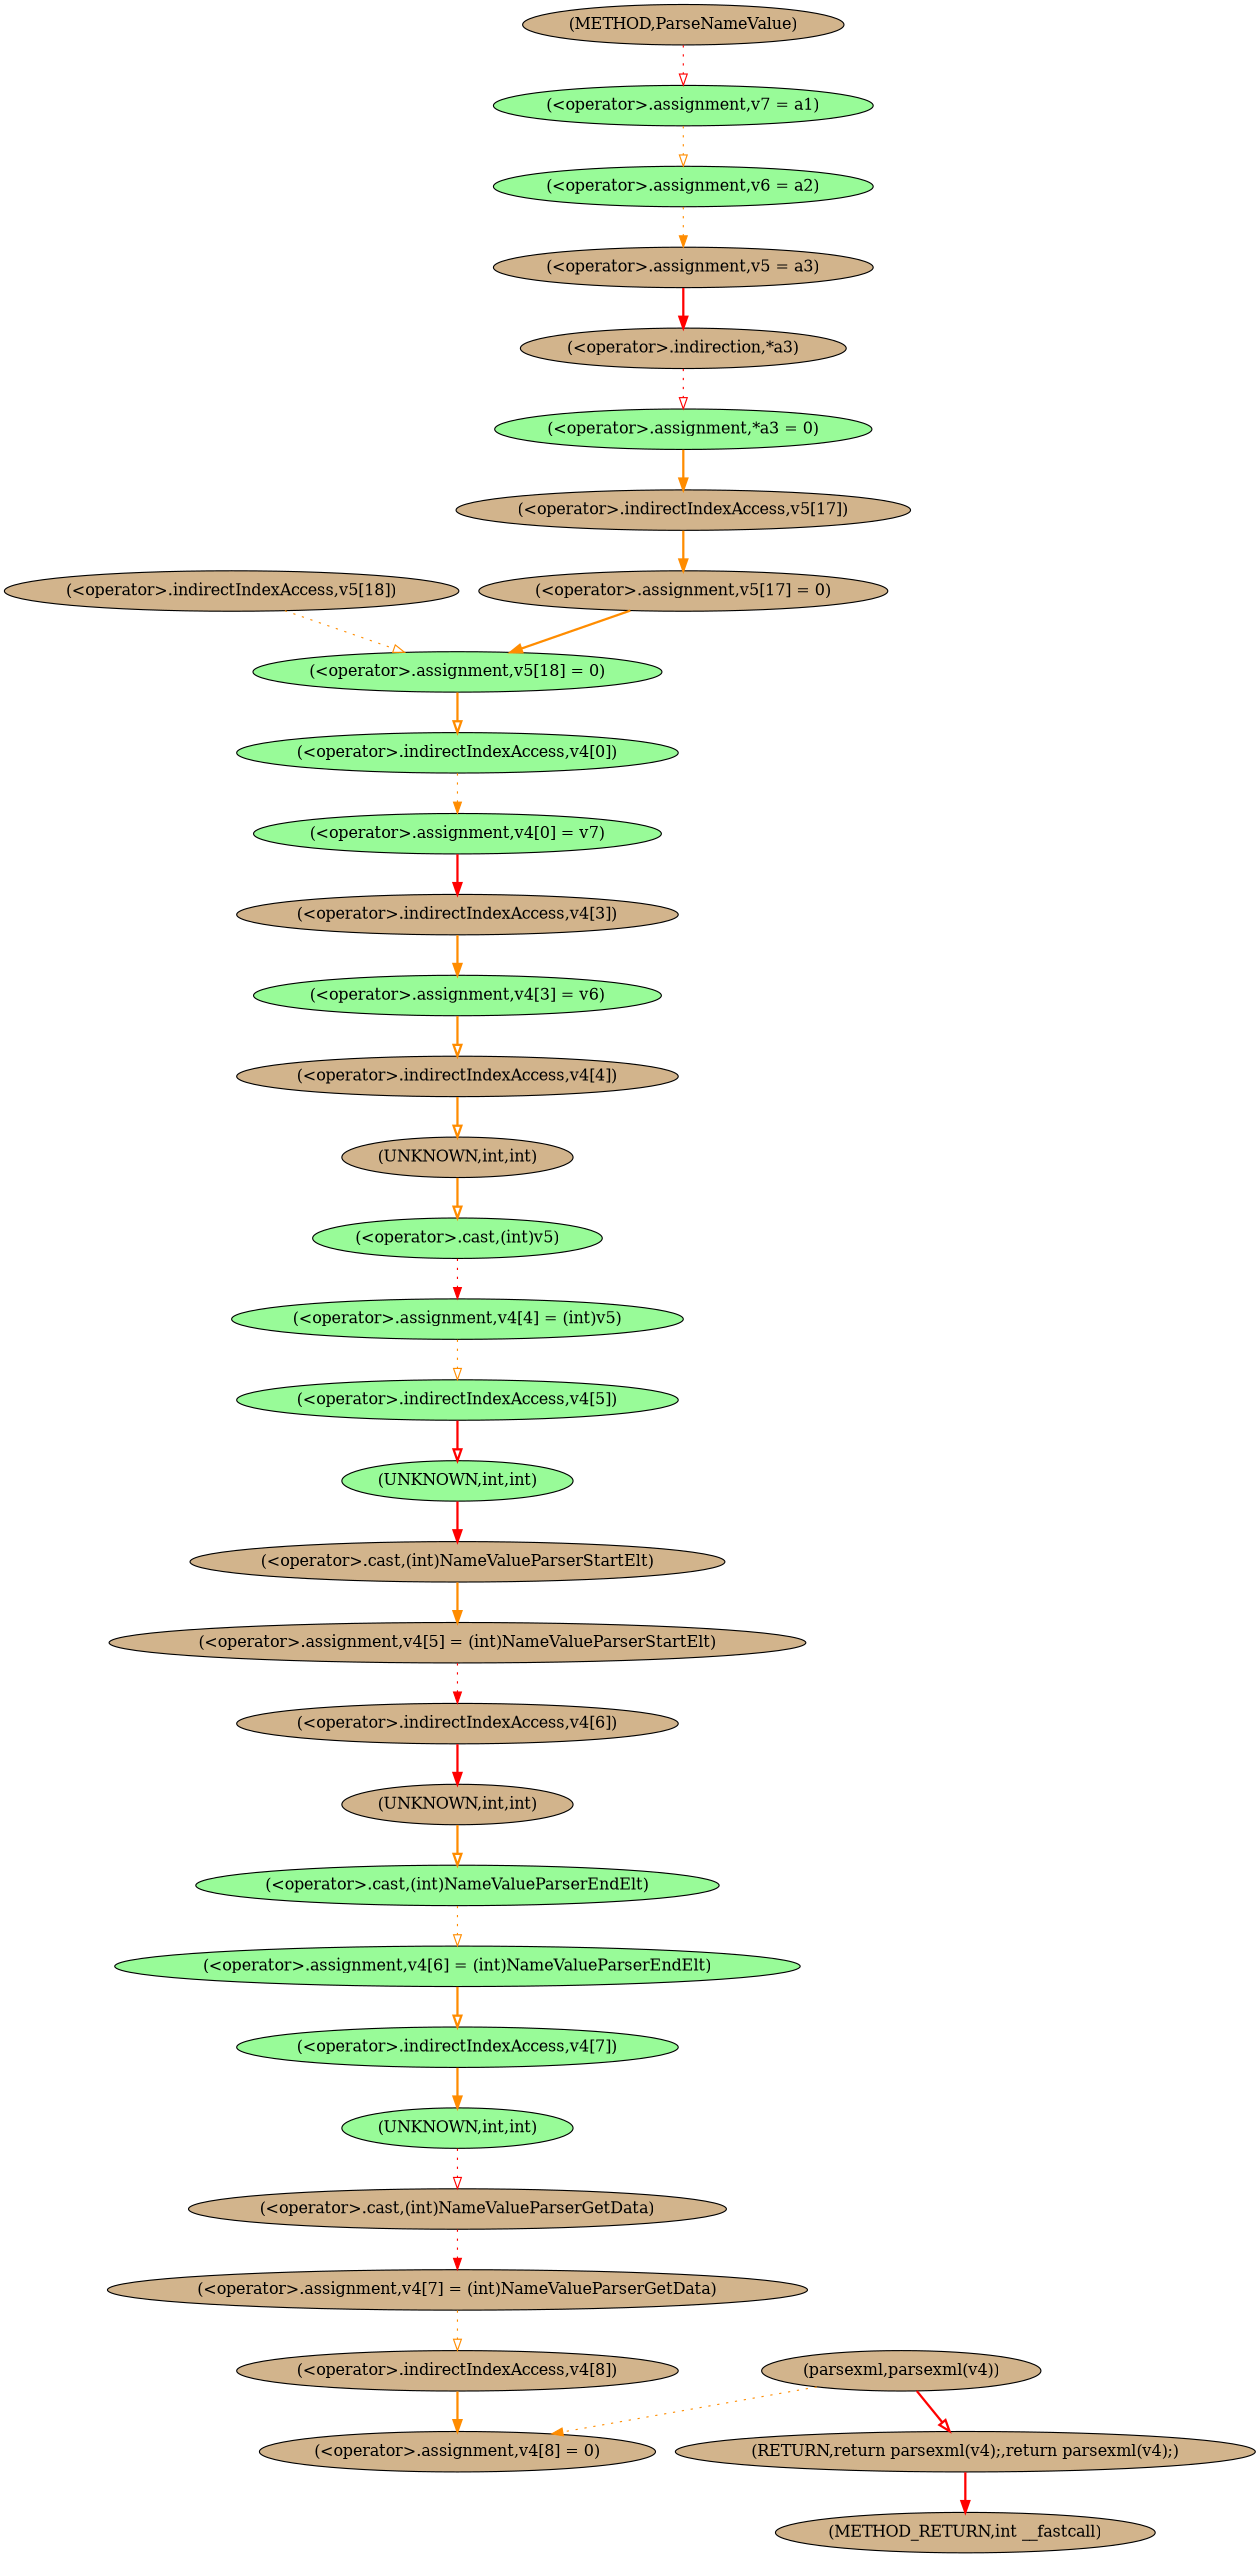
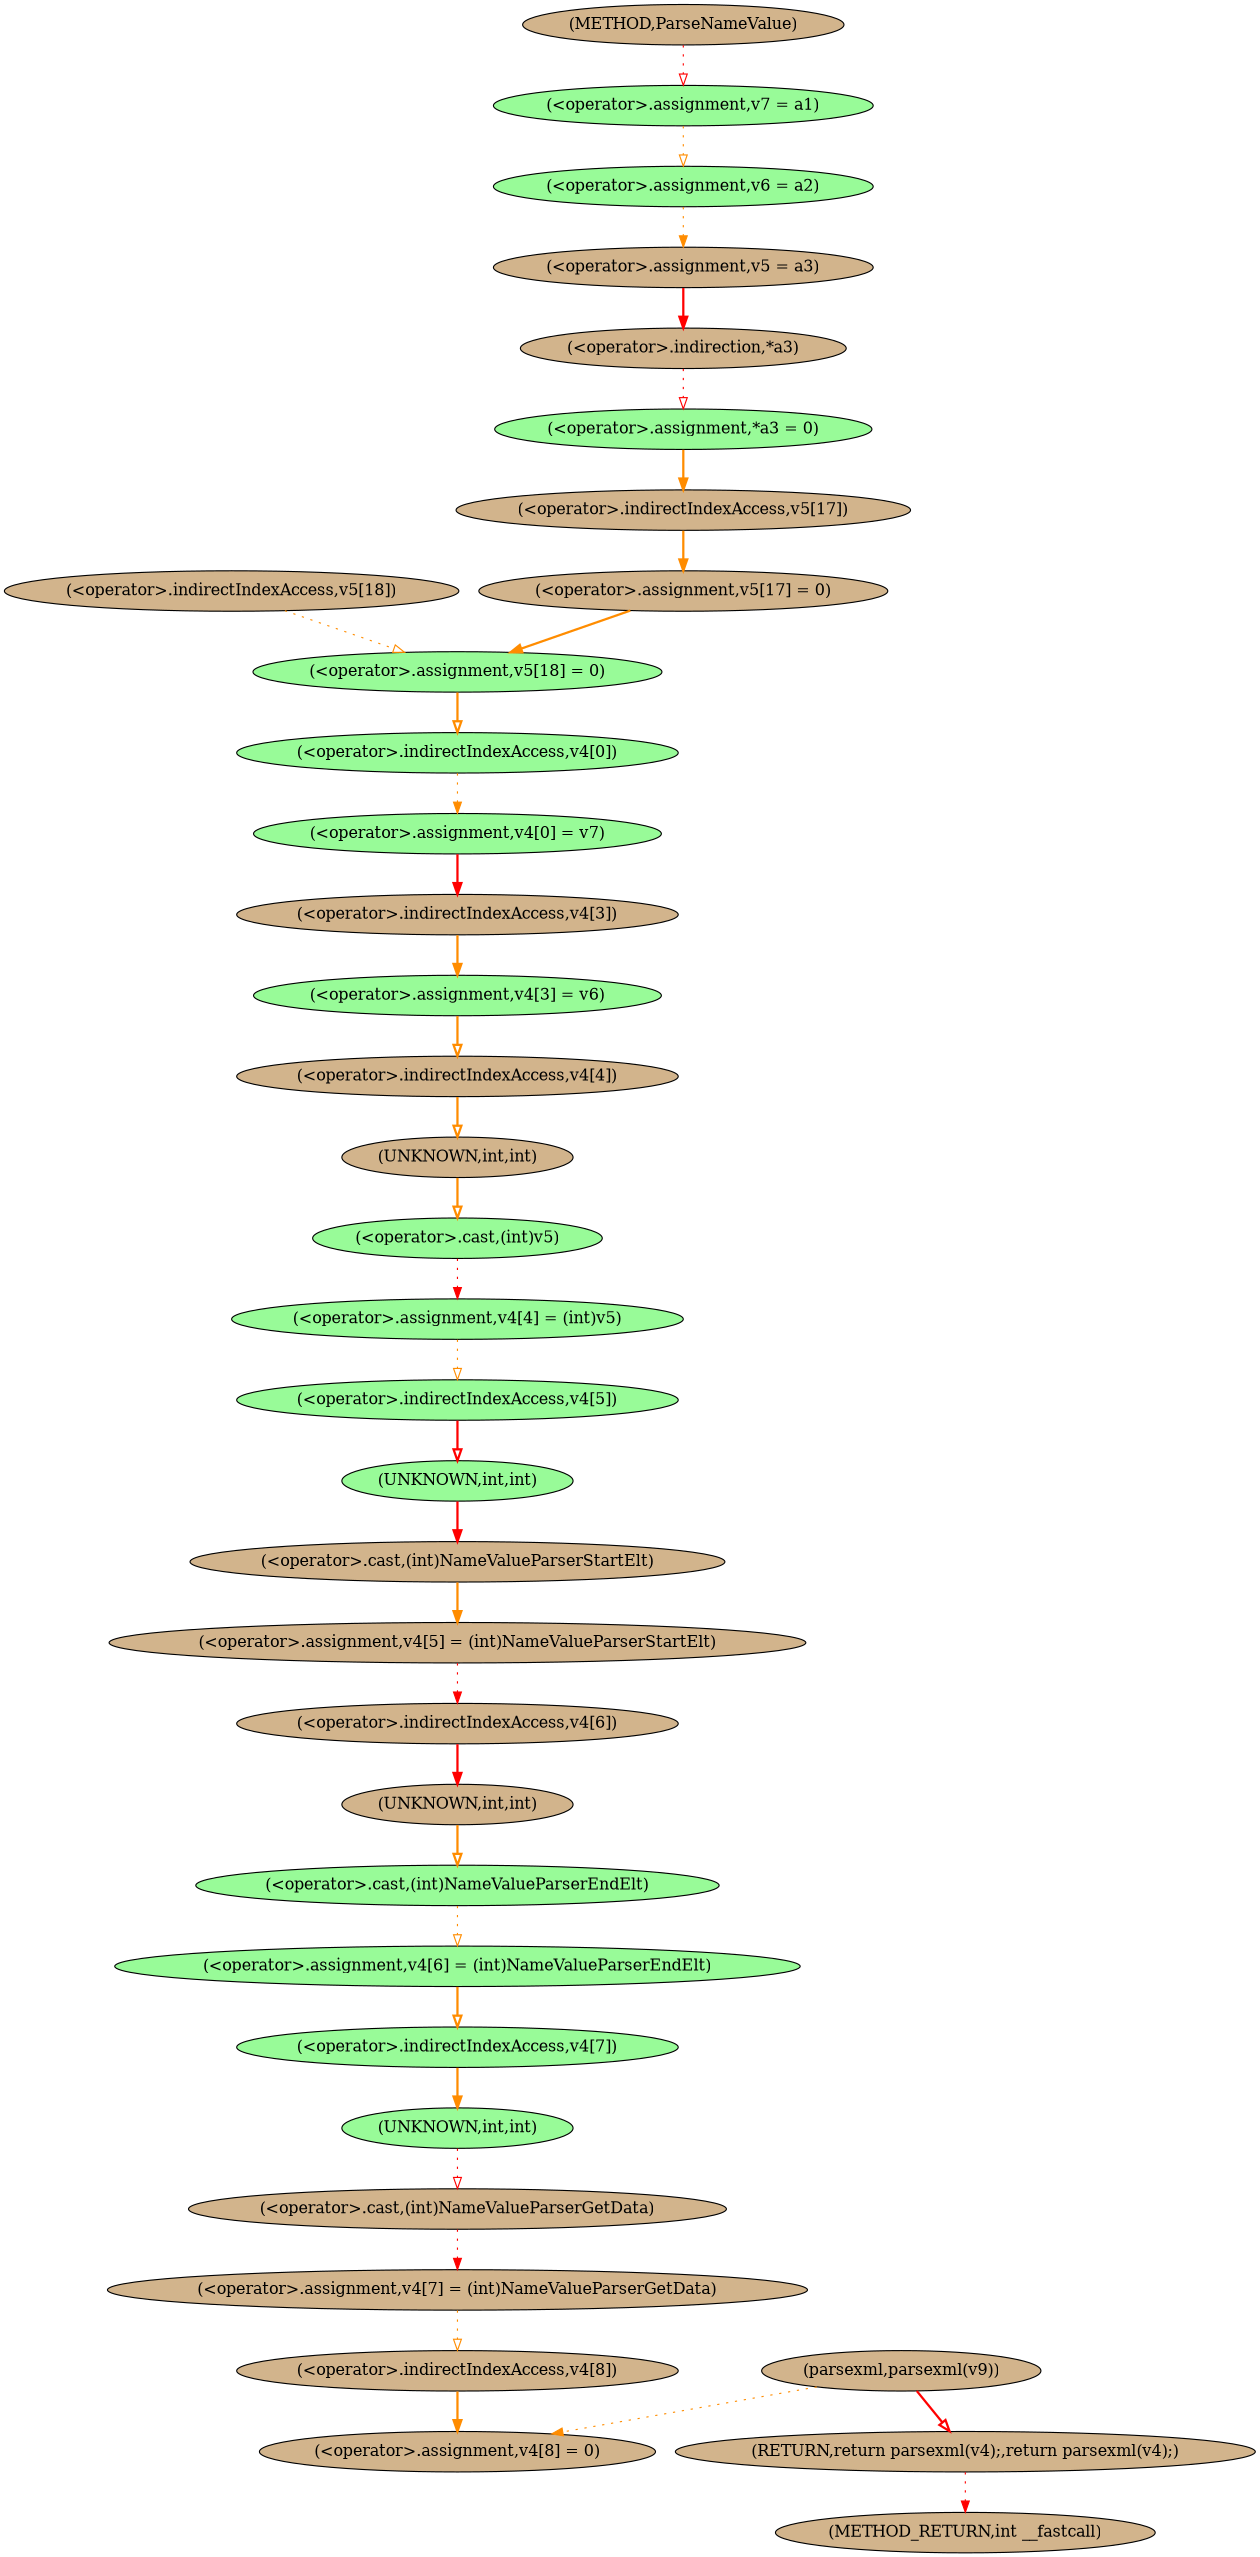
(901, 2371) -> (901, 2371)
(965, 2487) -> (965, 2487)
